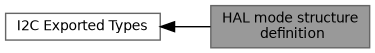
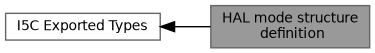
(83, 27) -> (83, 27)
